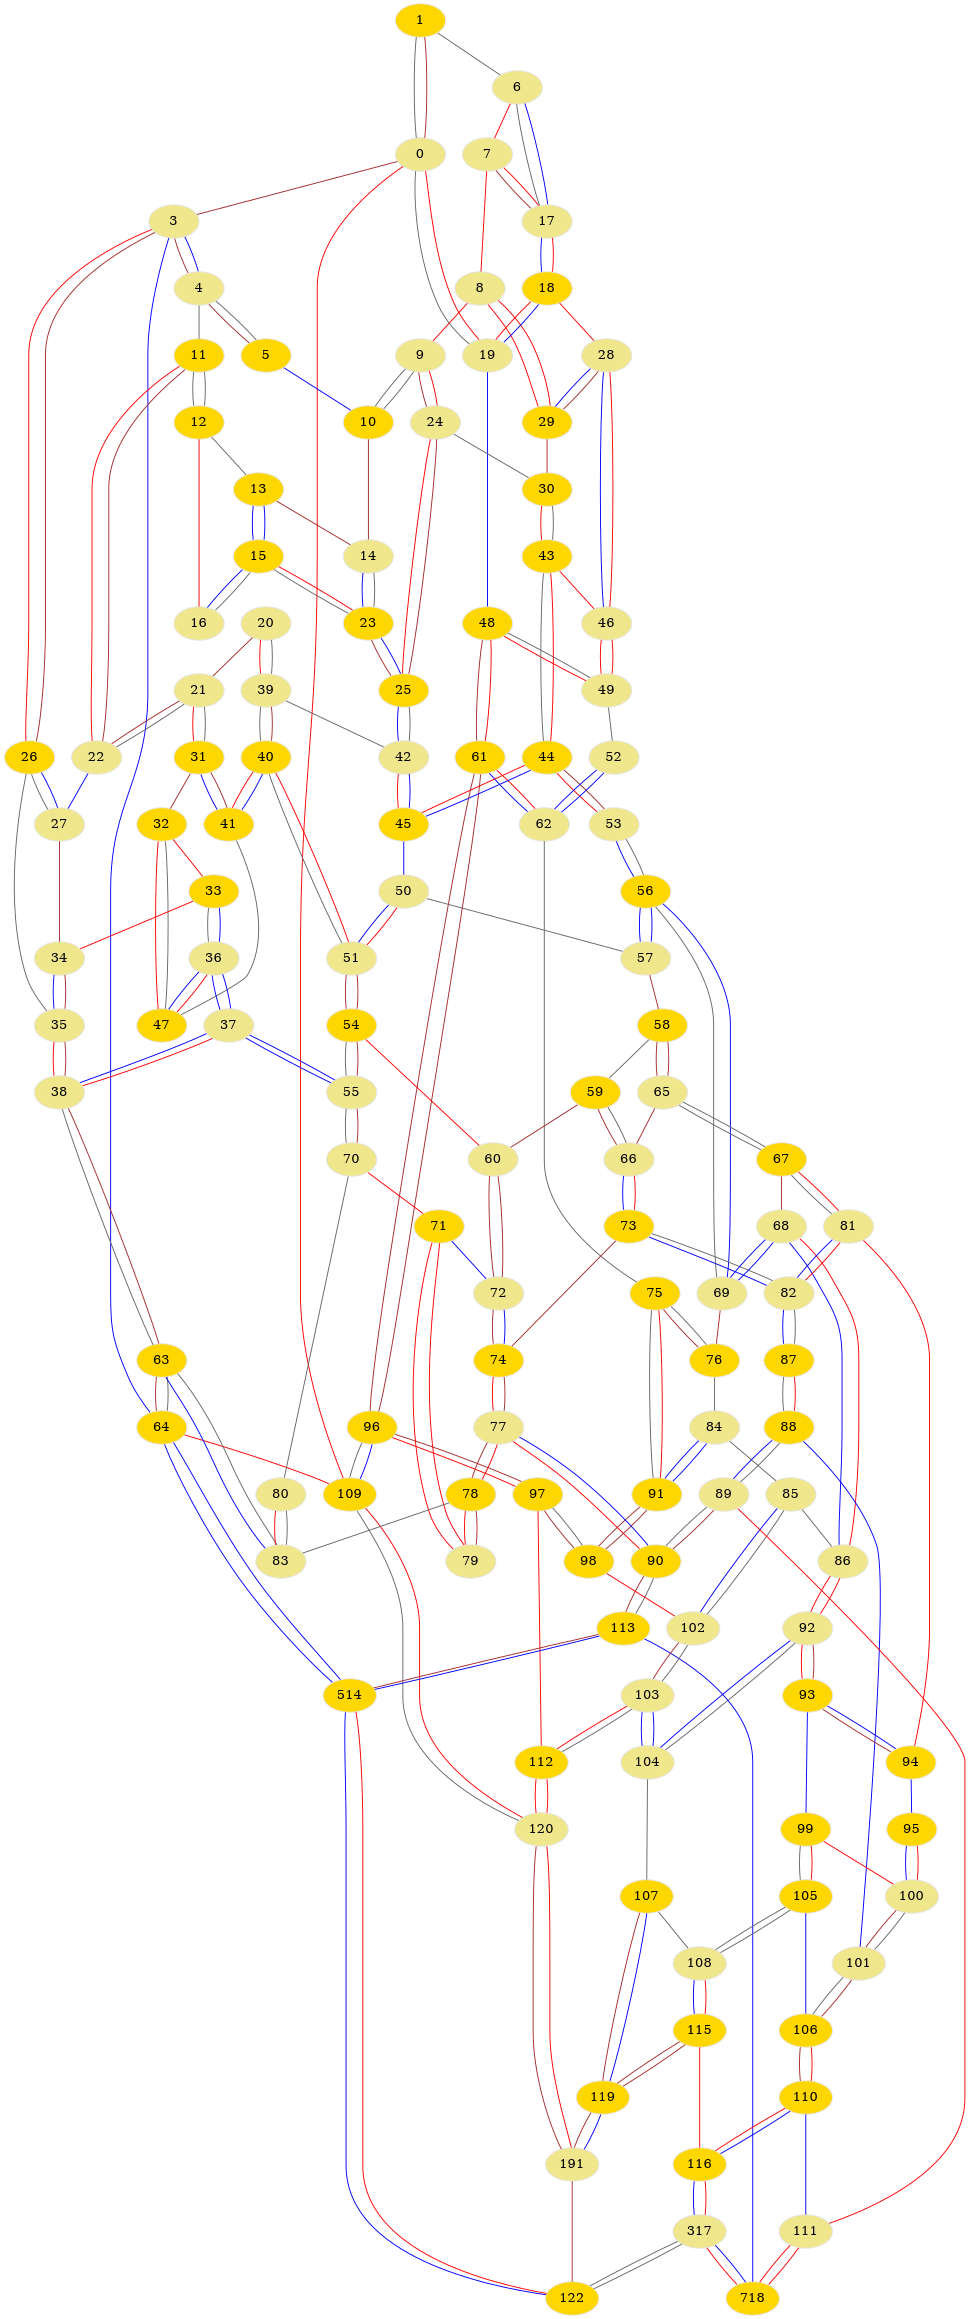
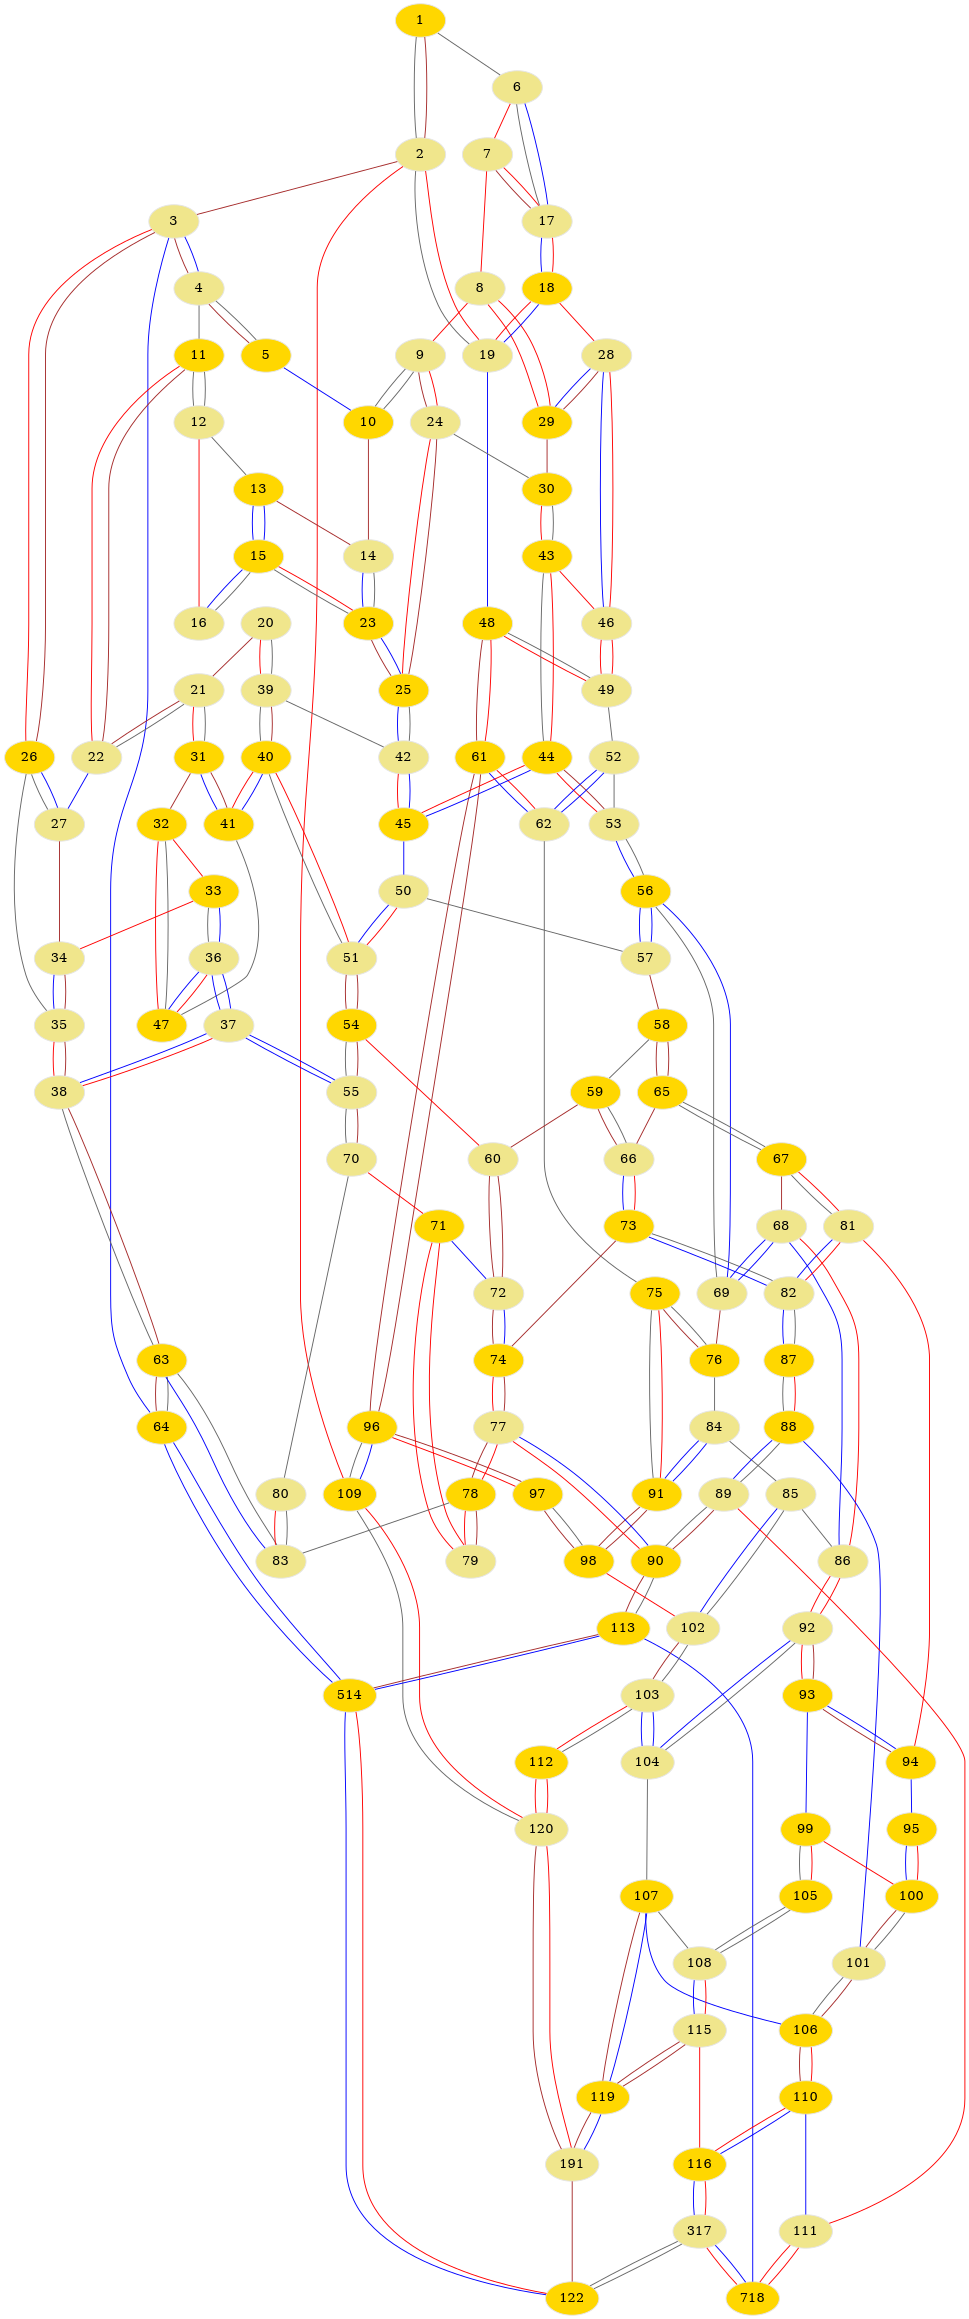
(421, 154) -> (421, 154)
(199, 422) -> (199, 422)
none -> (614, 791)
(662, 1092) -> (662, 1092)
(257, 1458) -> none
(540, 1628) -> none
(912, 1896) -> (912, 1896)
(806, 1963) -> (687, 1995)
(700, 2030) -> (700, 2030)
